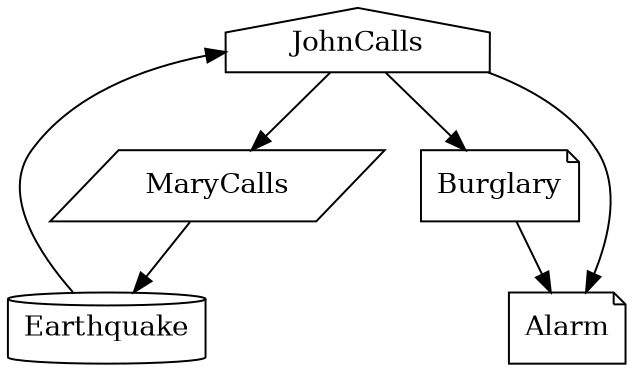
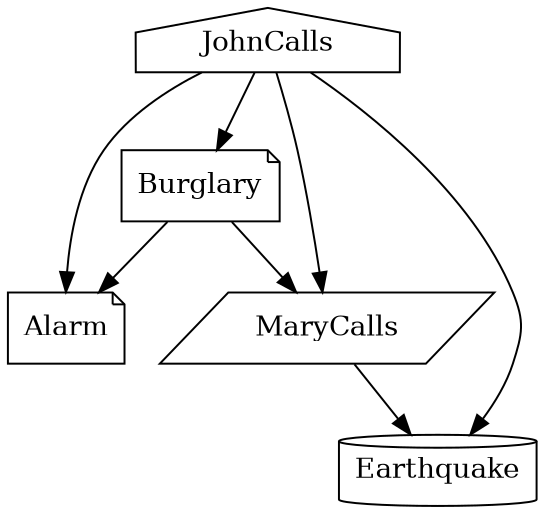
(46, 133) -> (471, 221)
none -> (257, 250)
